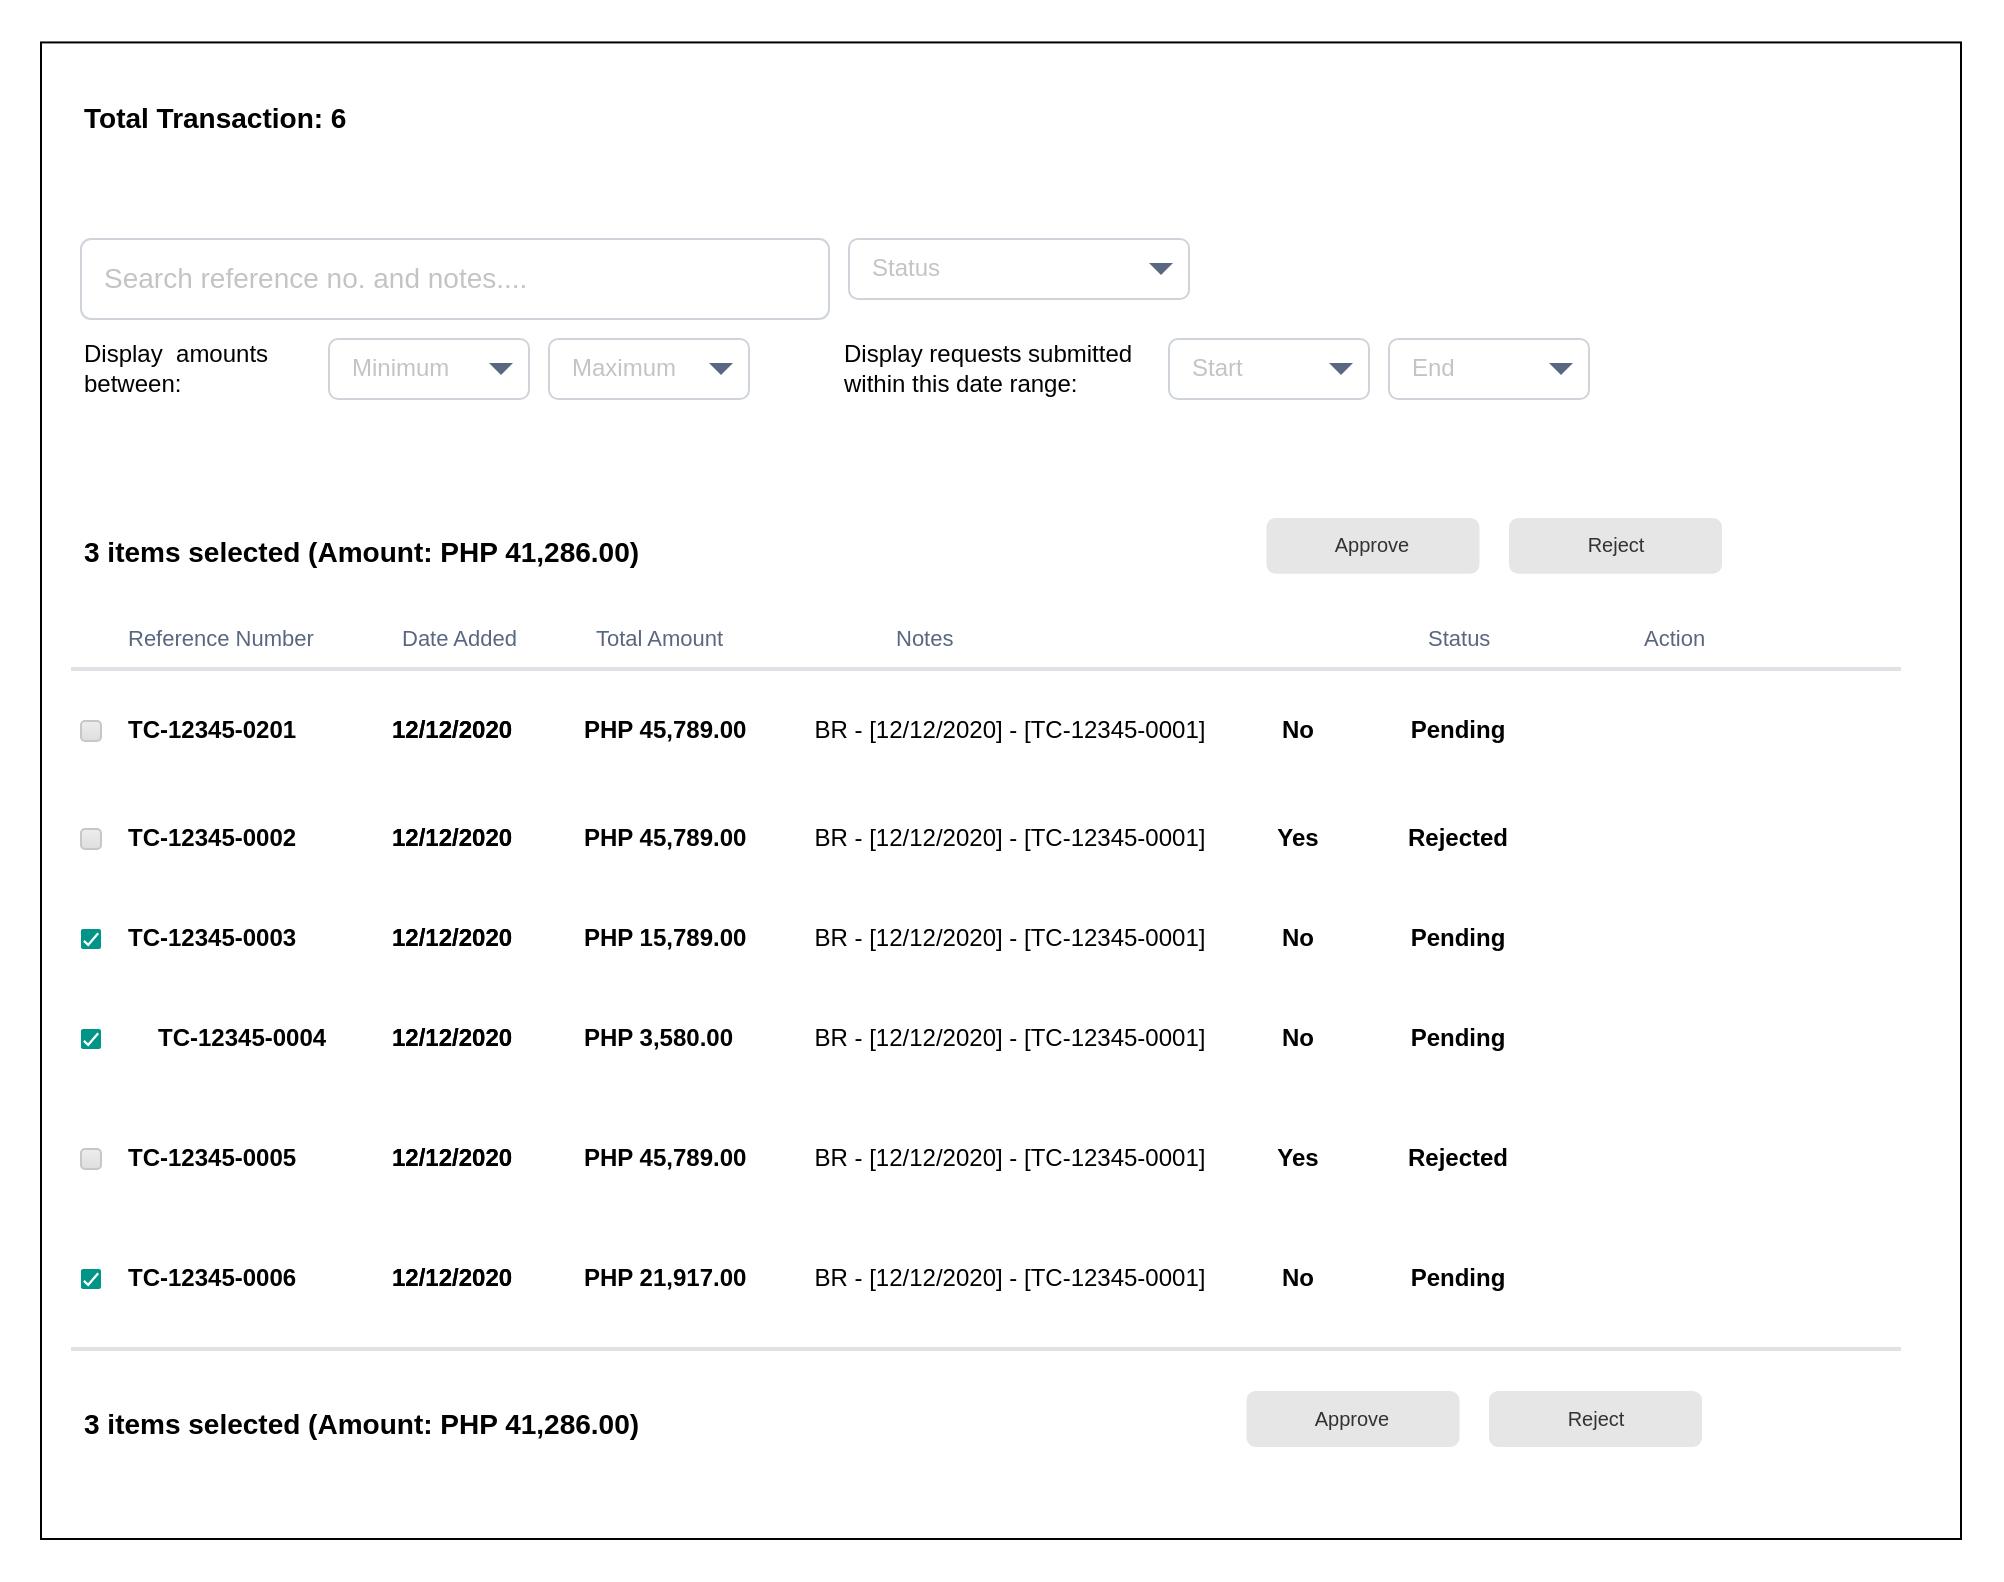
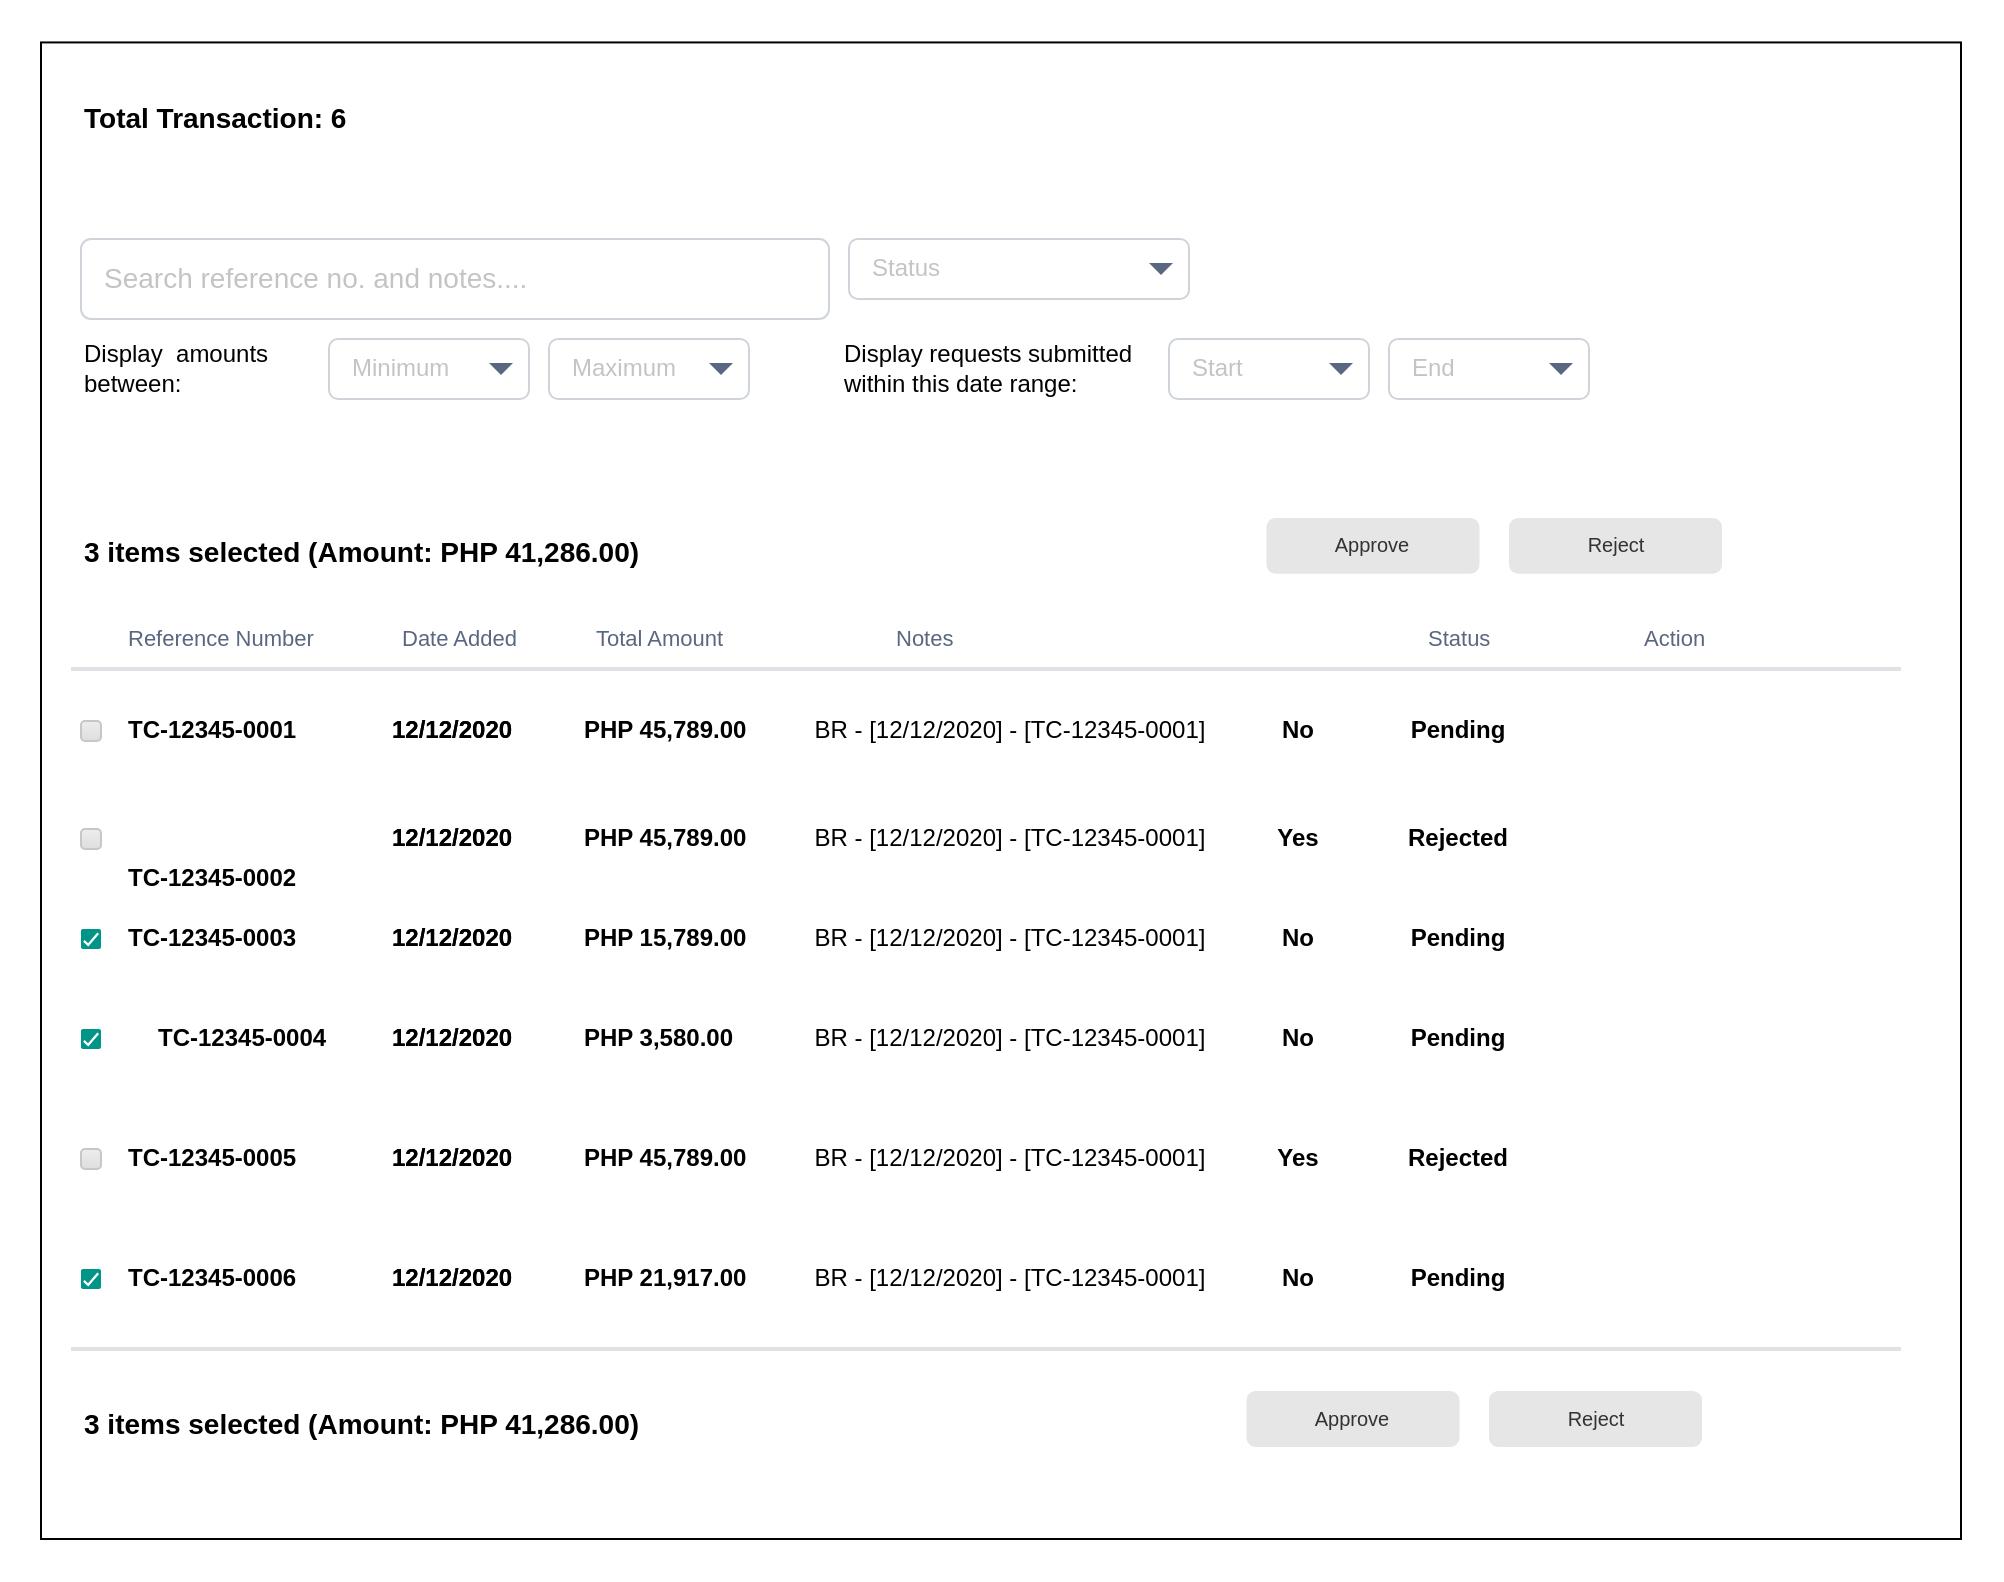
(216, 731) -> (216, 731)
(235, 839) -> (235, 879)
